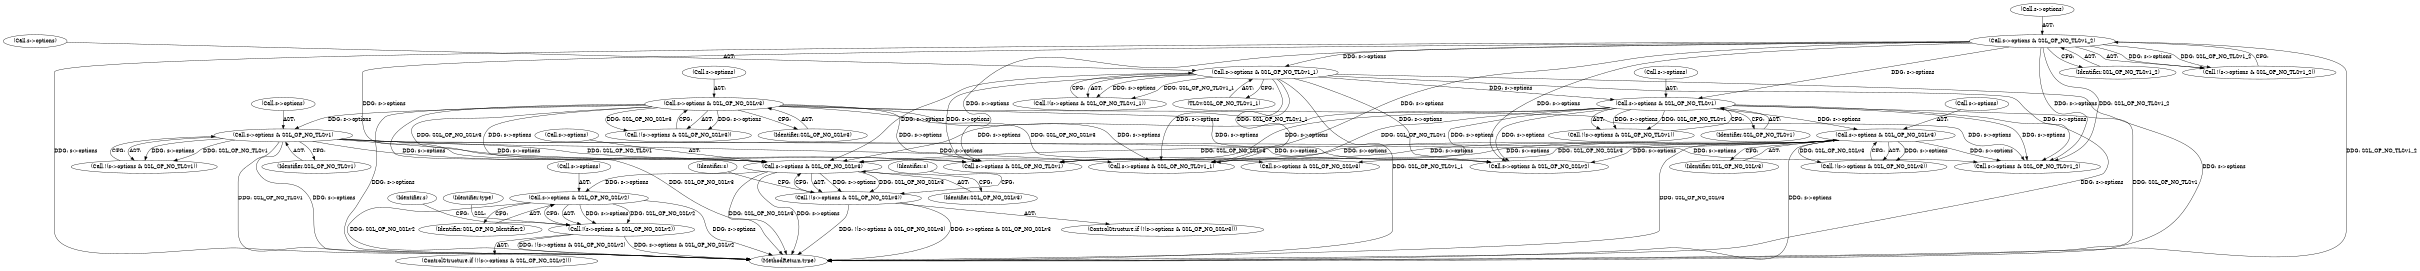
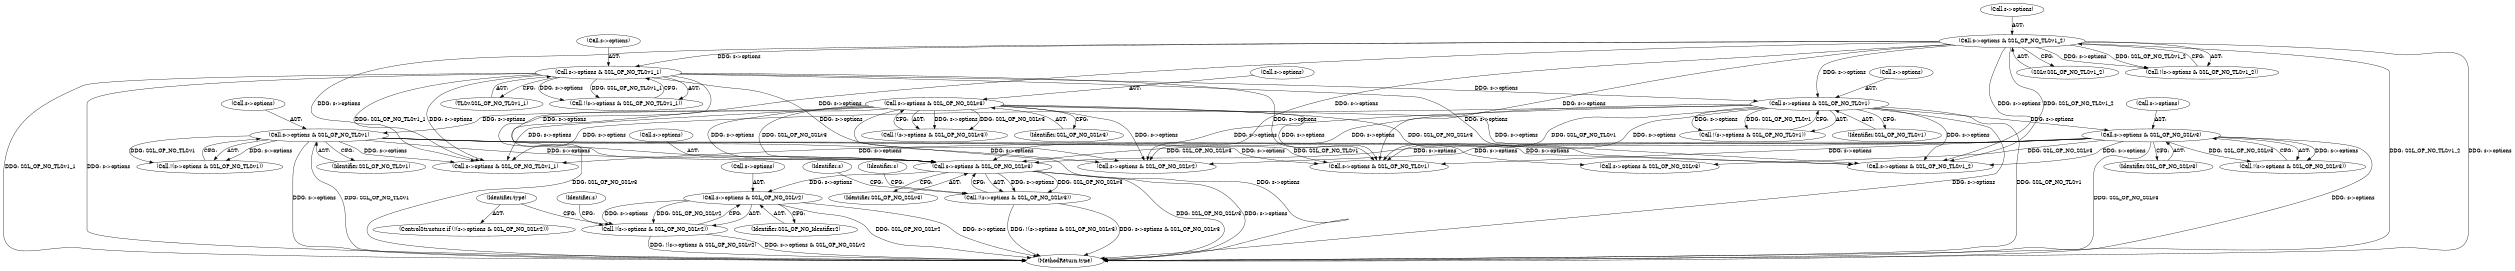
(2118, 73) -> (2068, 73)
(481, 214) -> (571, 214)
(1163, 230) -> none
(521, 239) -> (492, 213)
